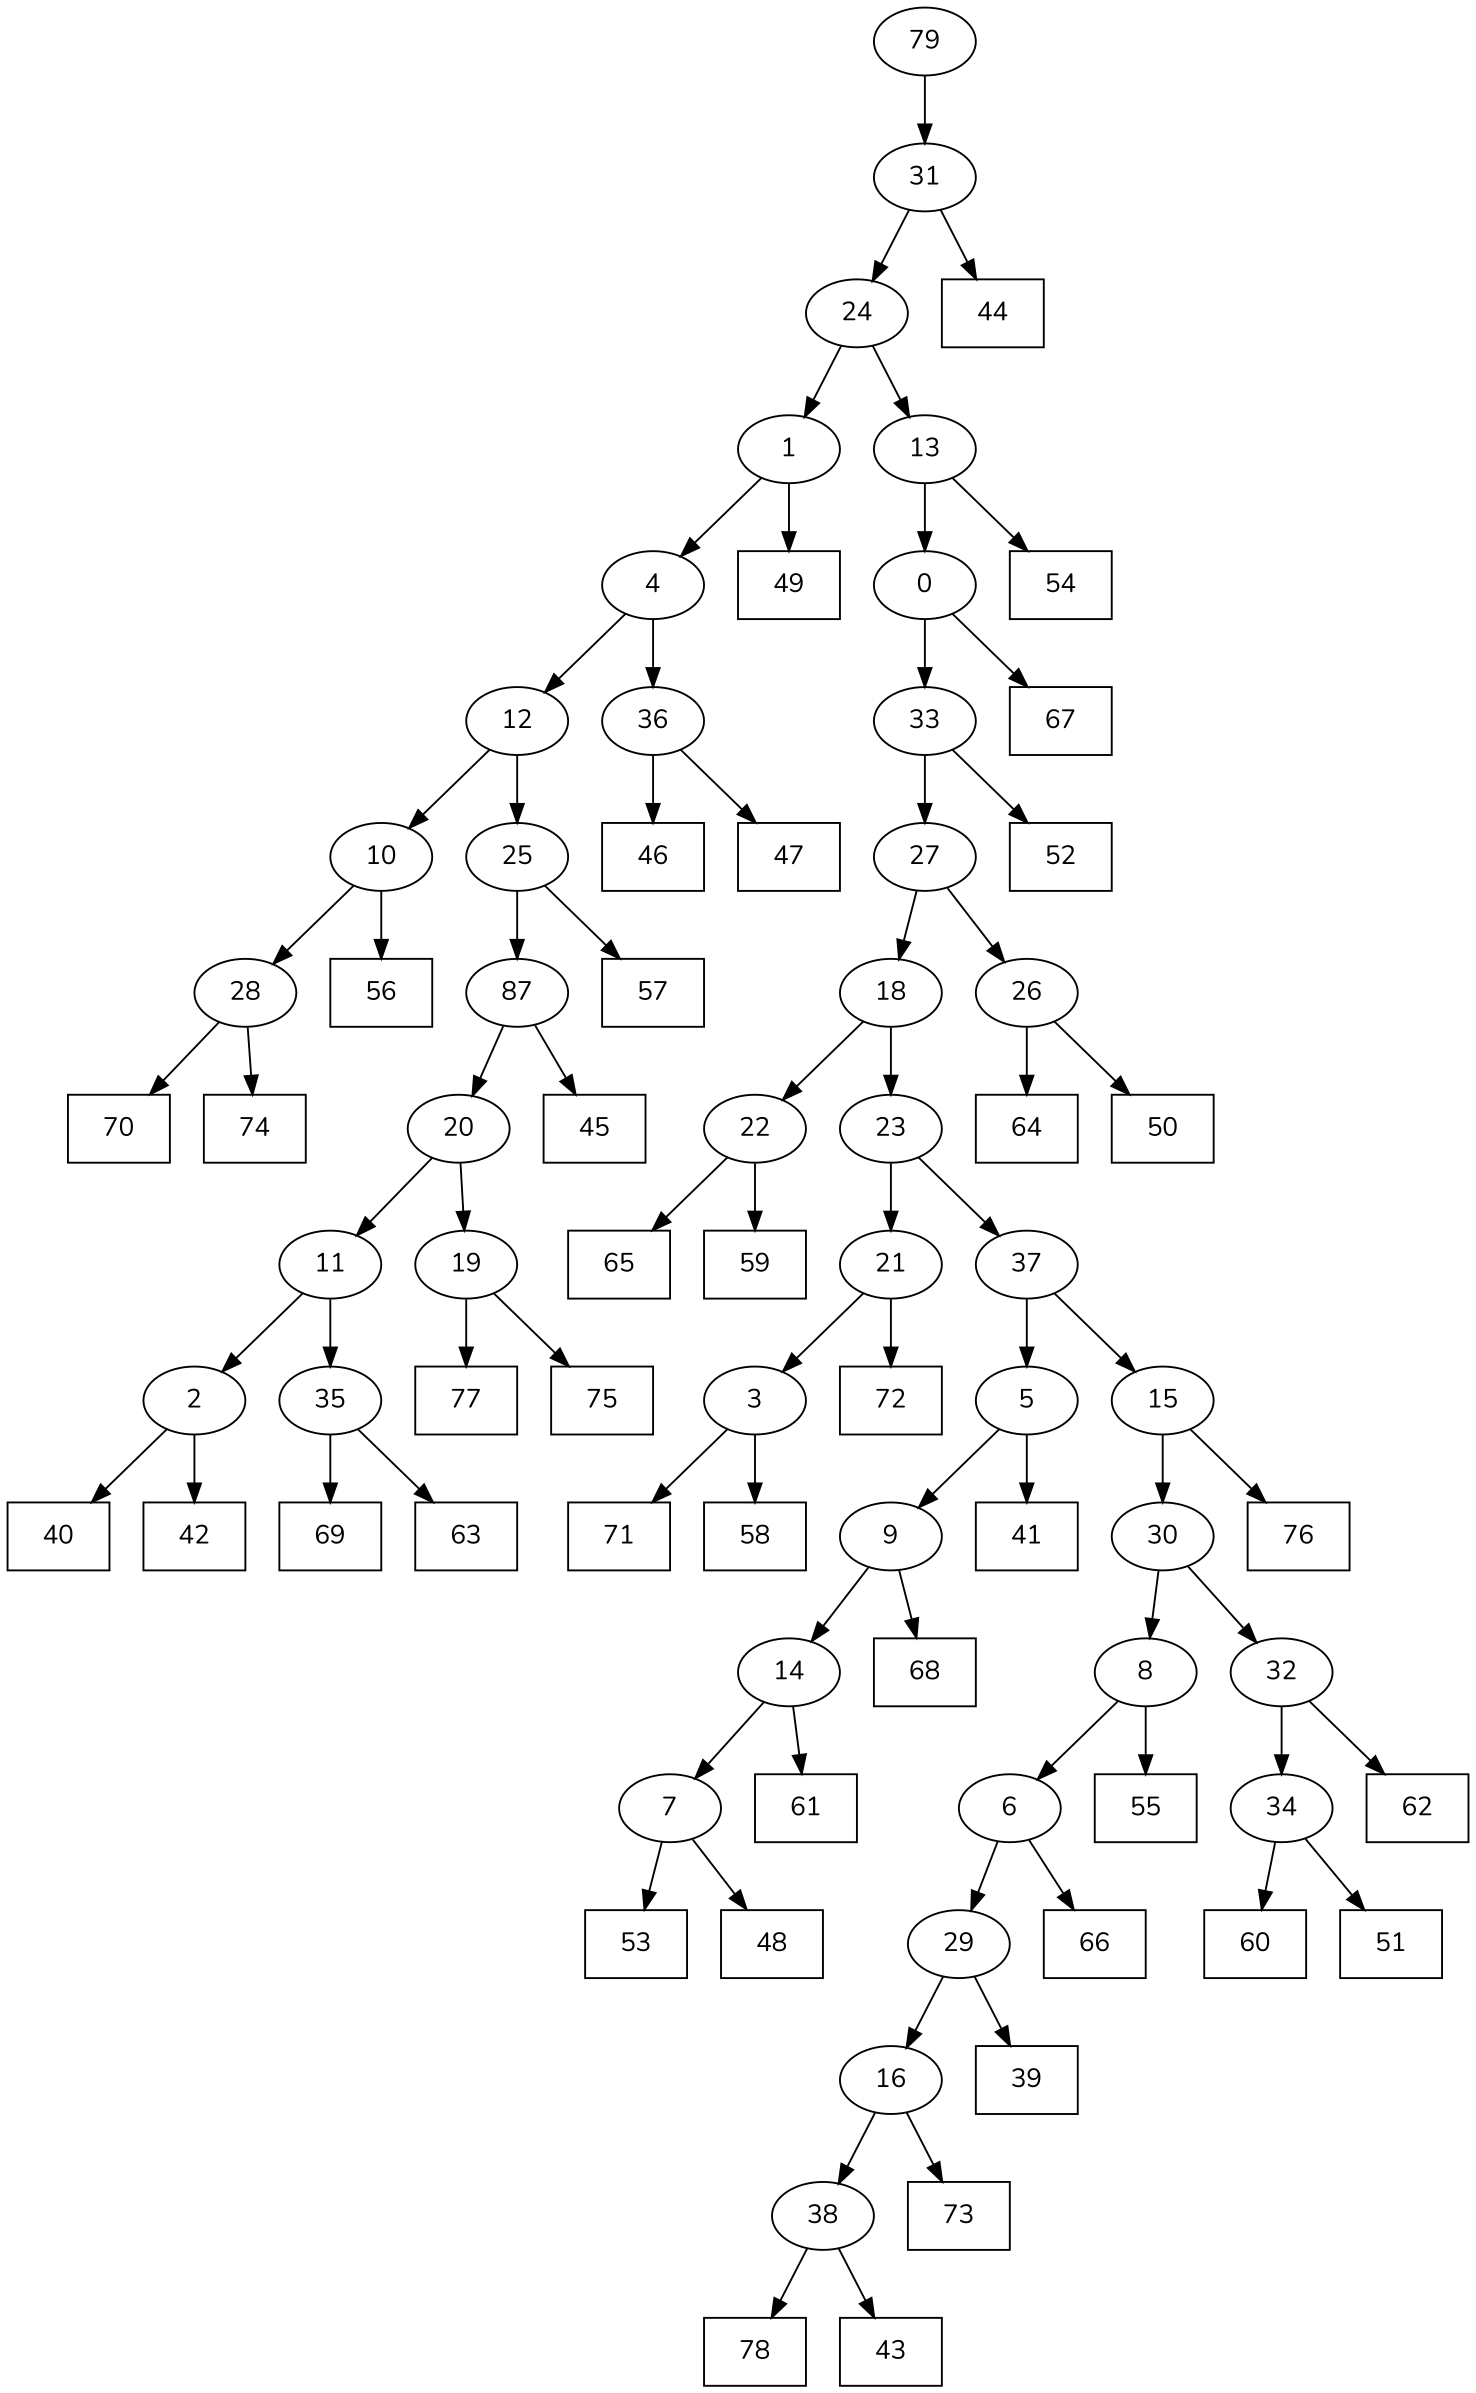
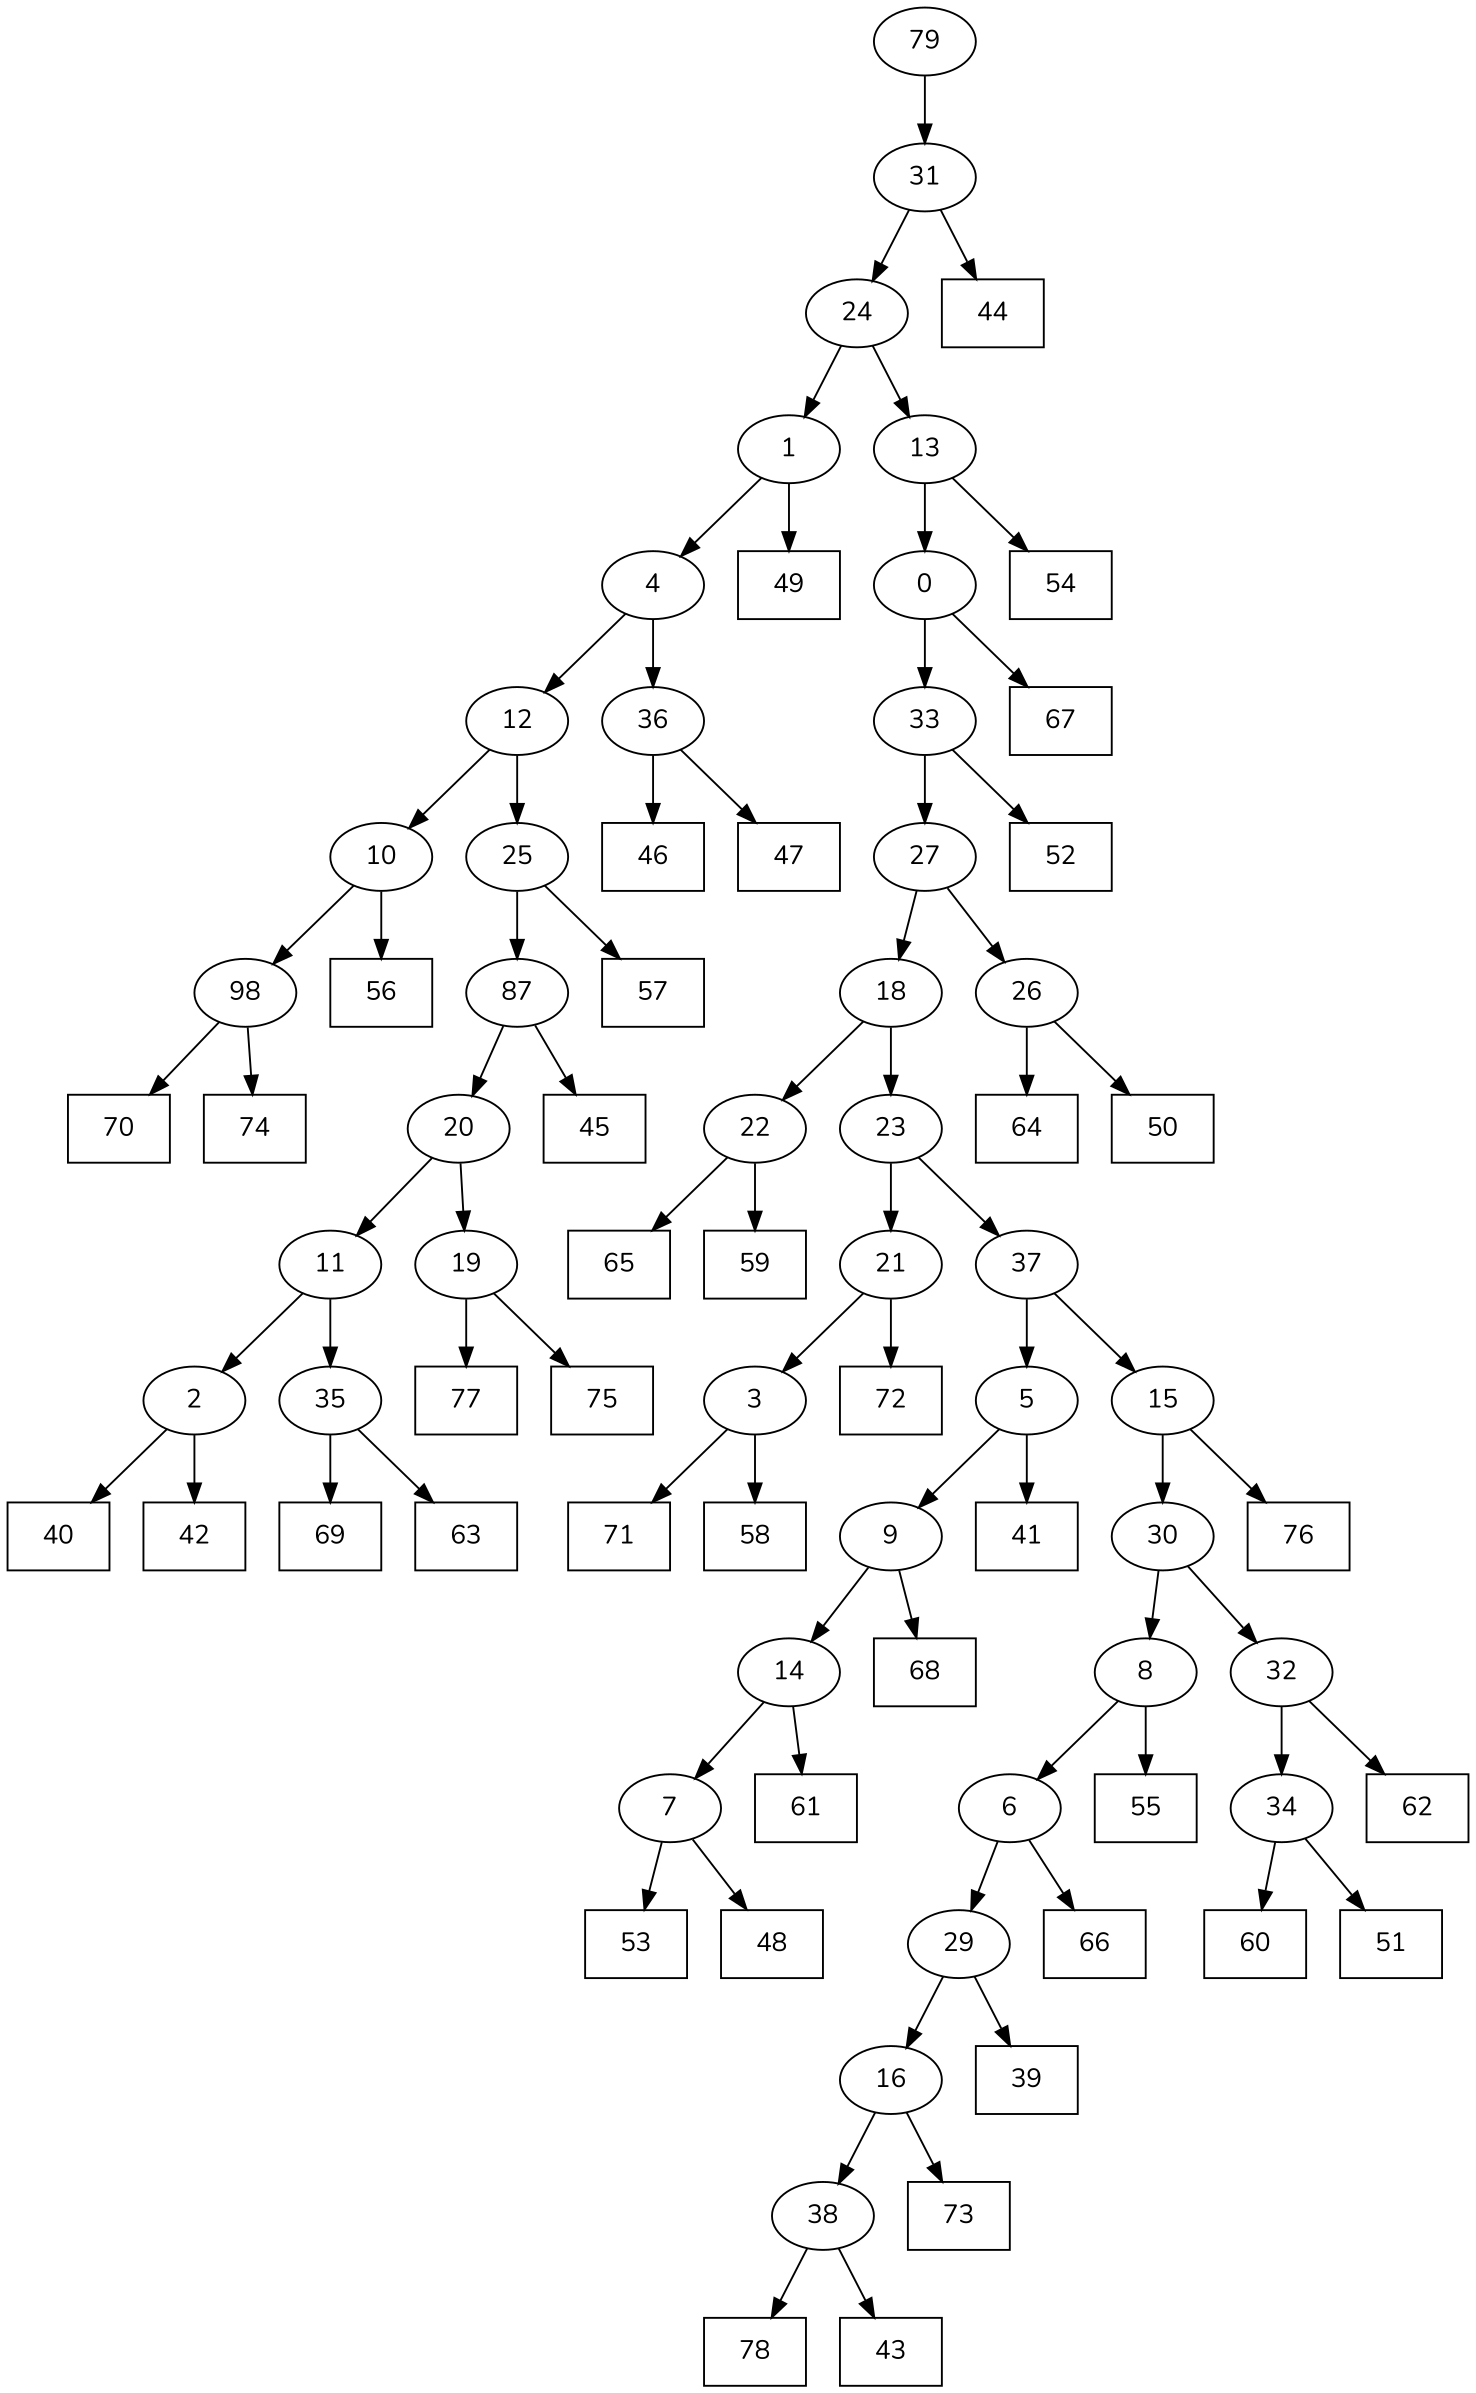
(245, 993) -> (245, 993)
